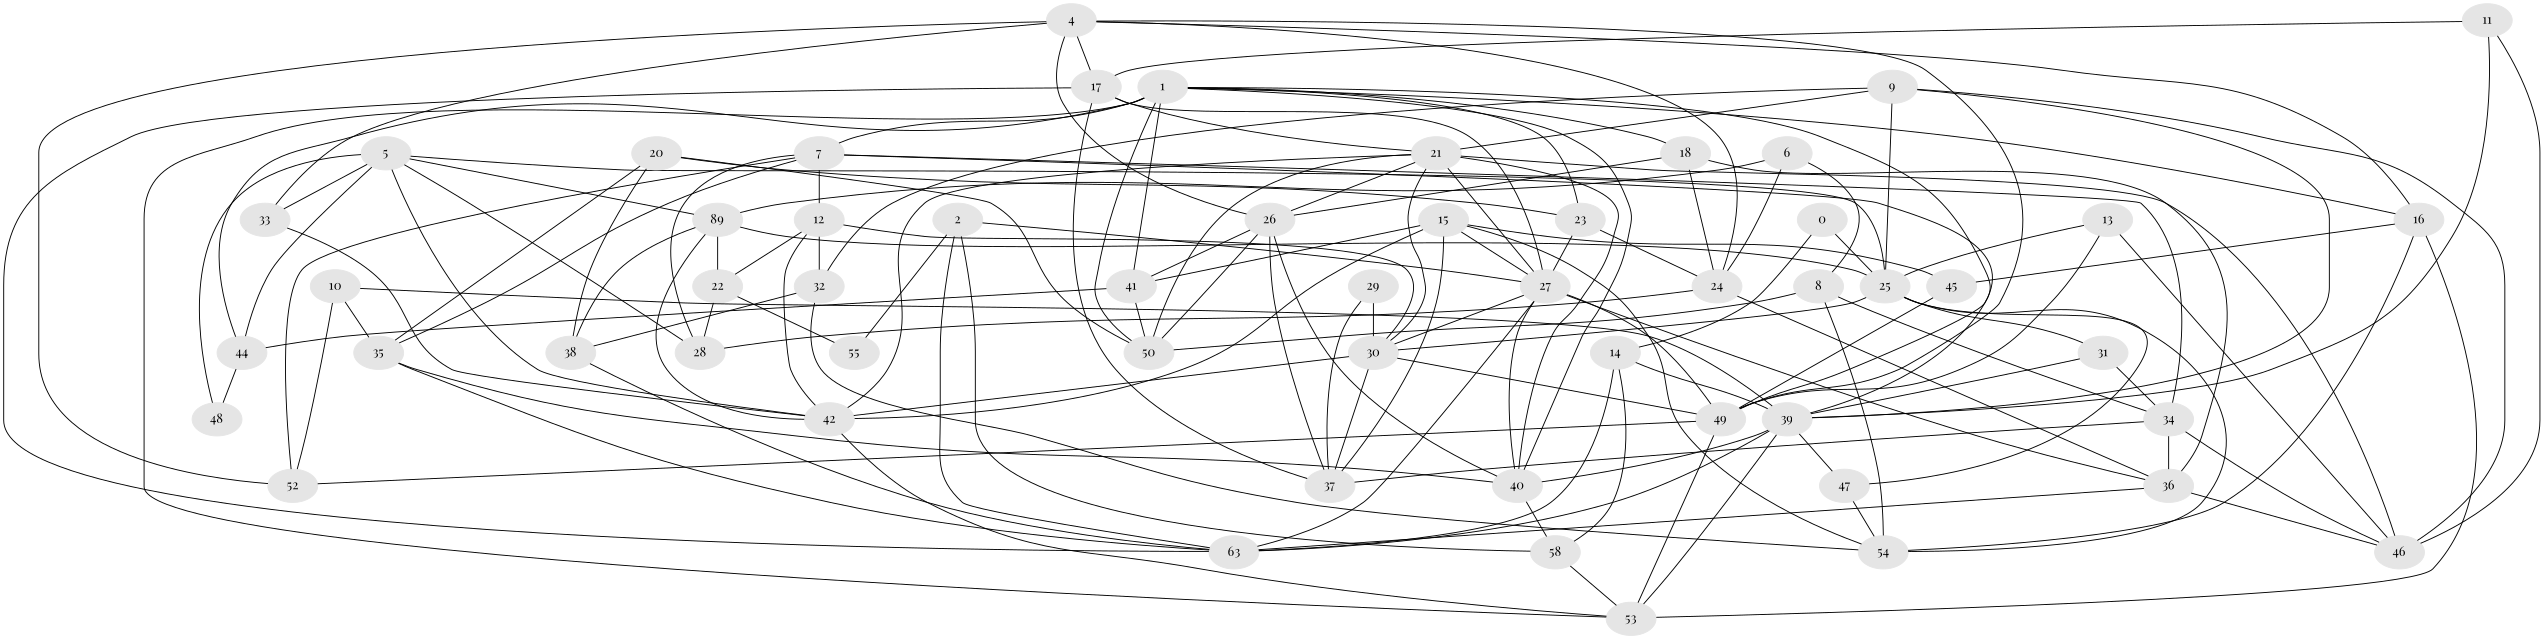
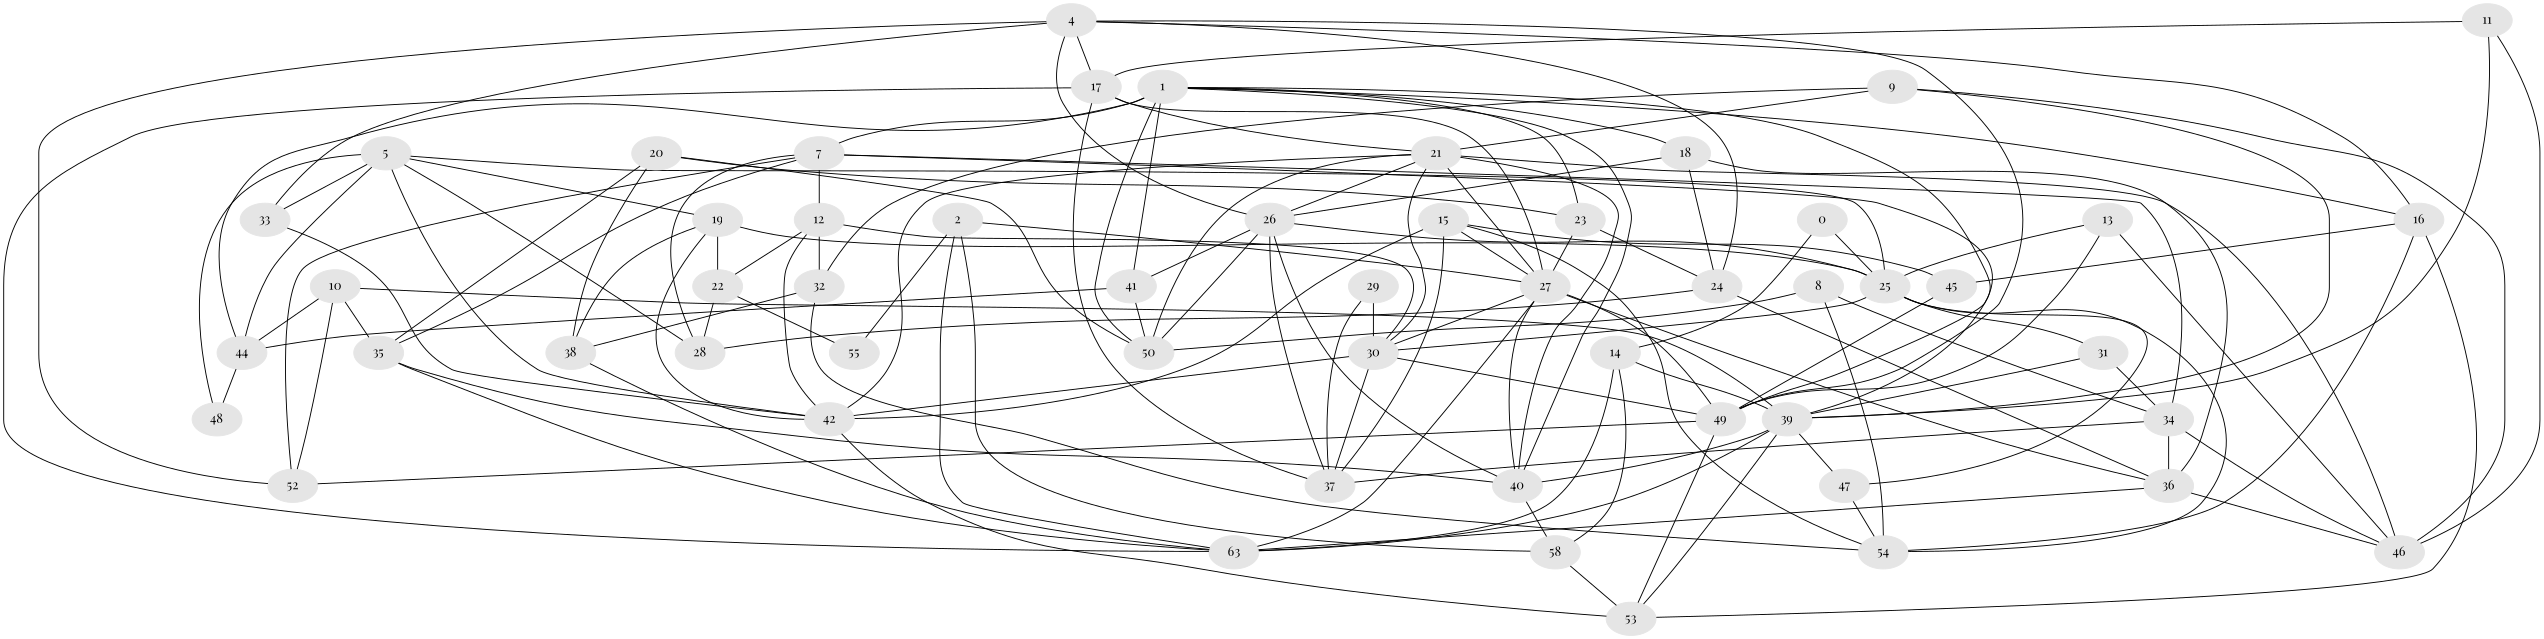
(1787, 153) -> none
(1888, 195) -> (1582, 242)
(718, 220) -> (718, 220)
(1261, 259) -> none
none -> (295, 315)
(218, 517) -> none
